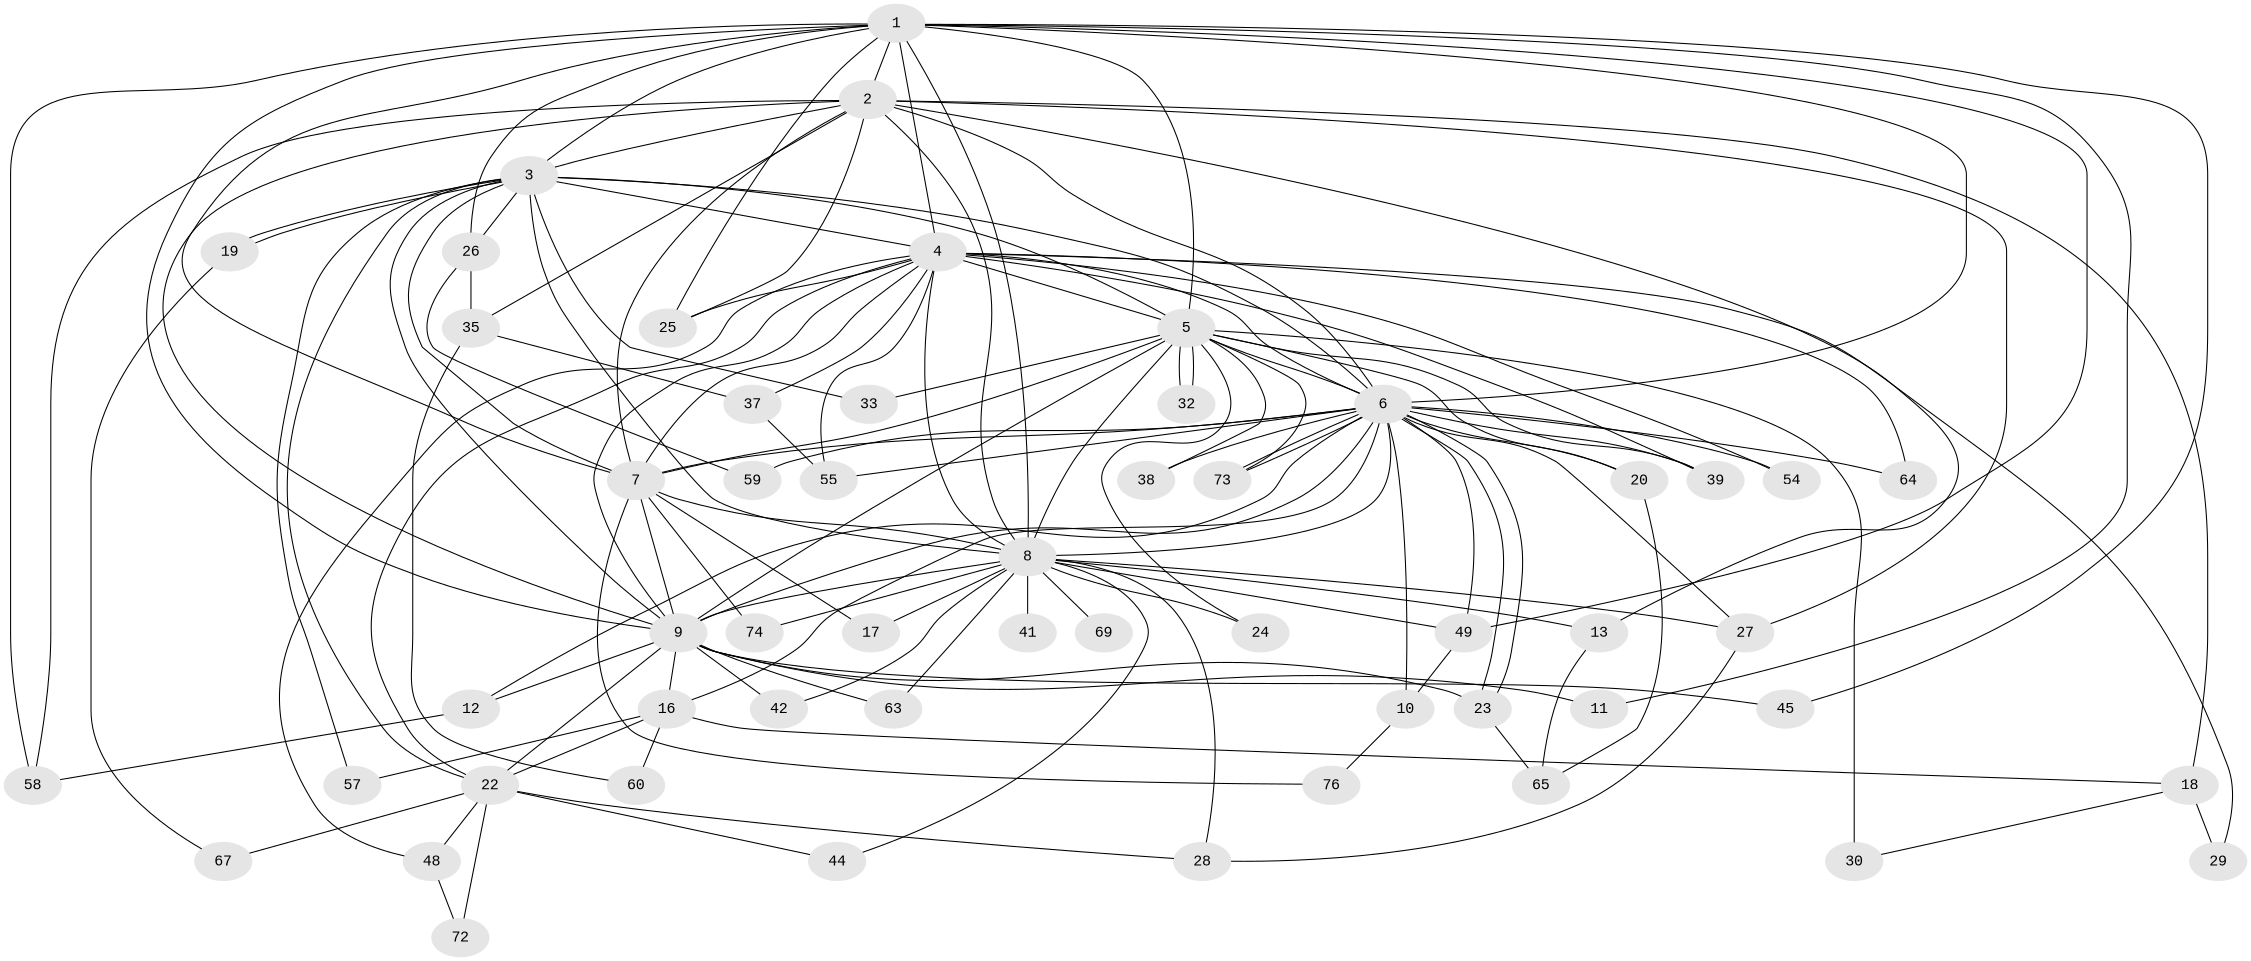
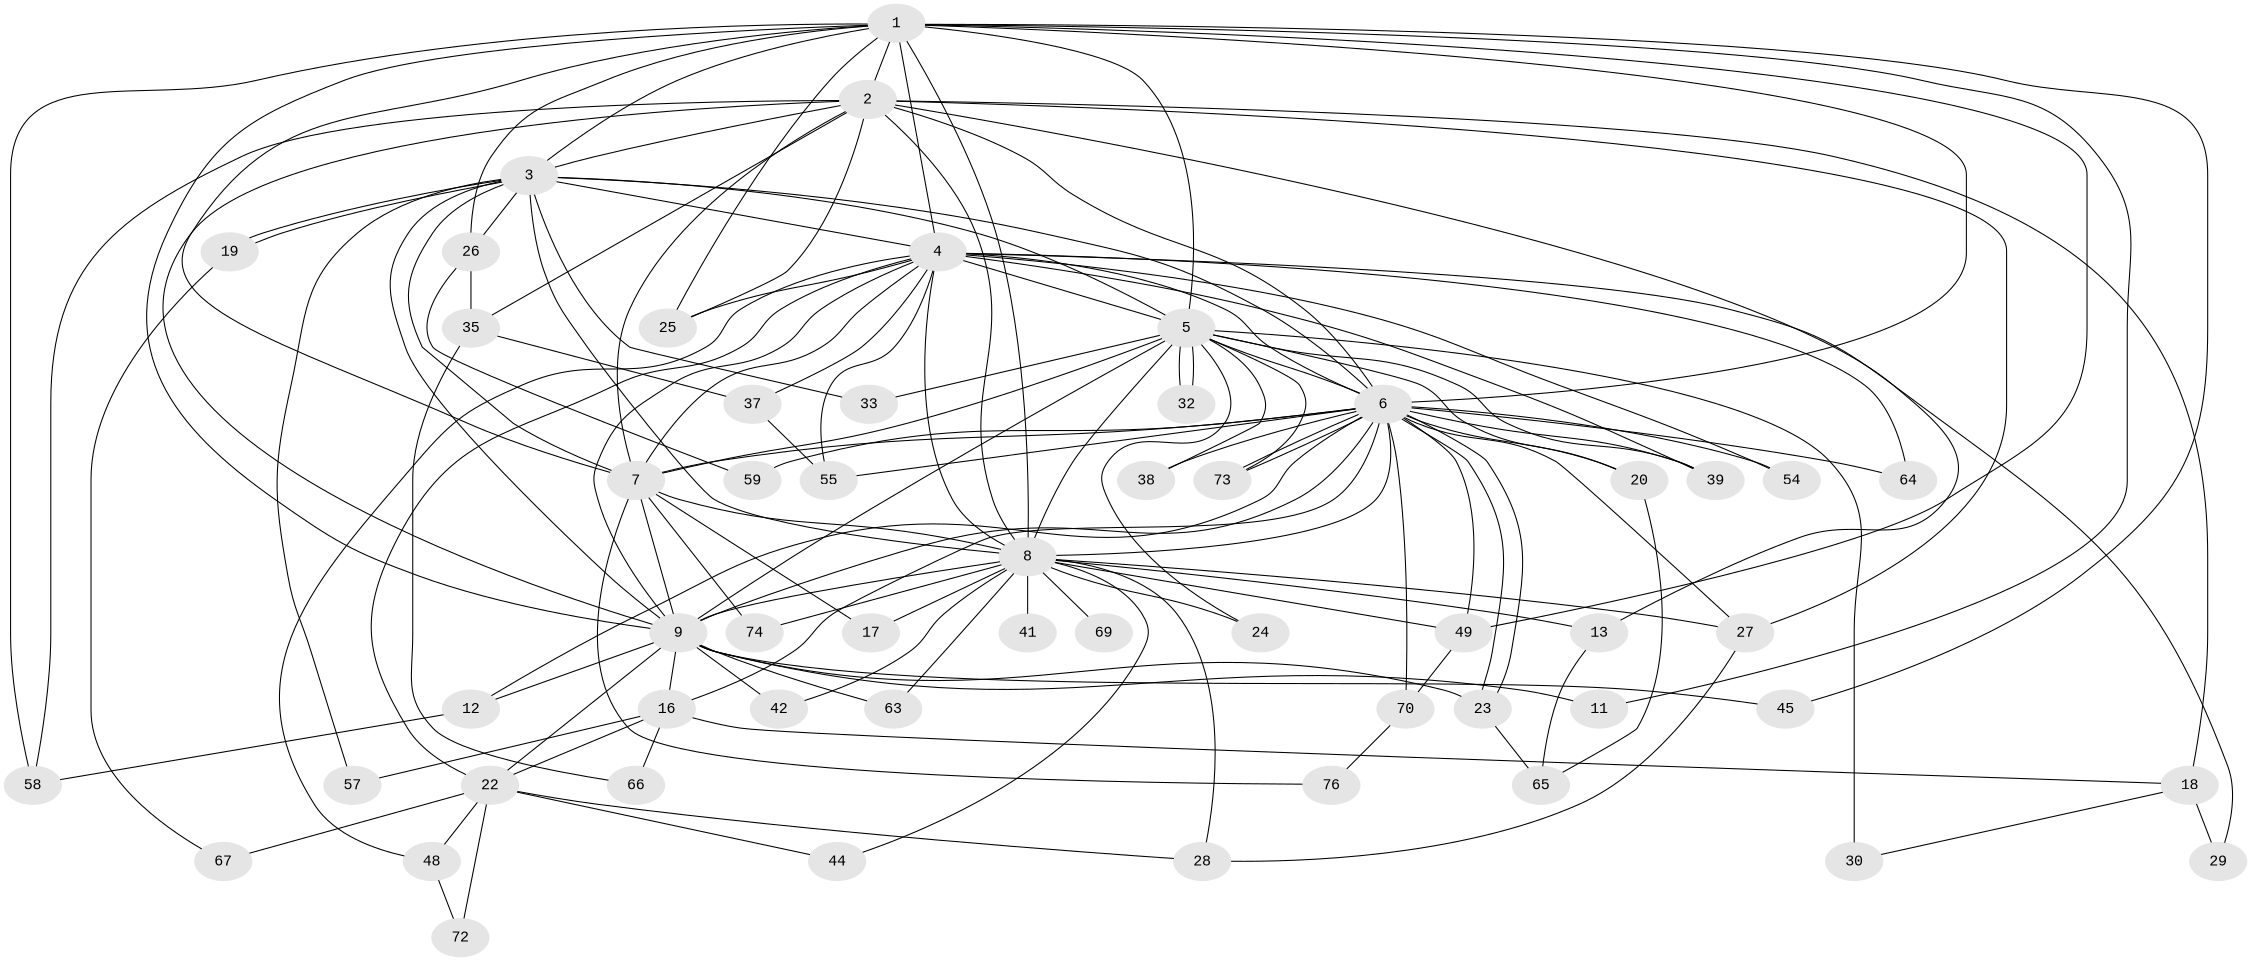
(292, 445) -> none
(1405, 709) -> (1405, 709)
(636, 785) -> (636, 785)
